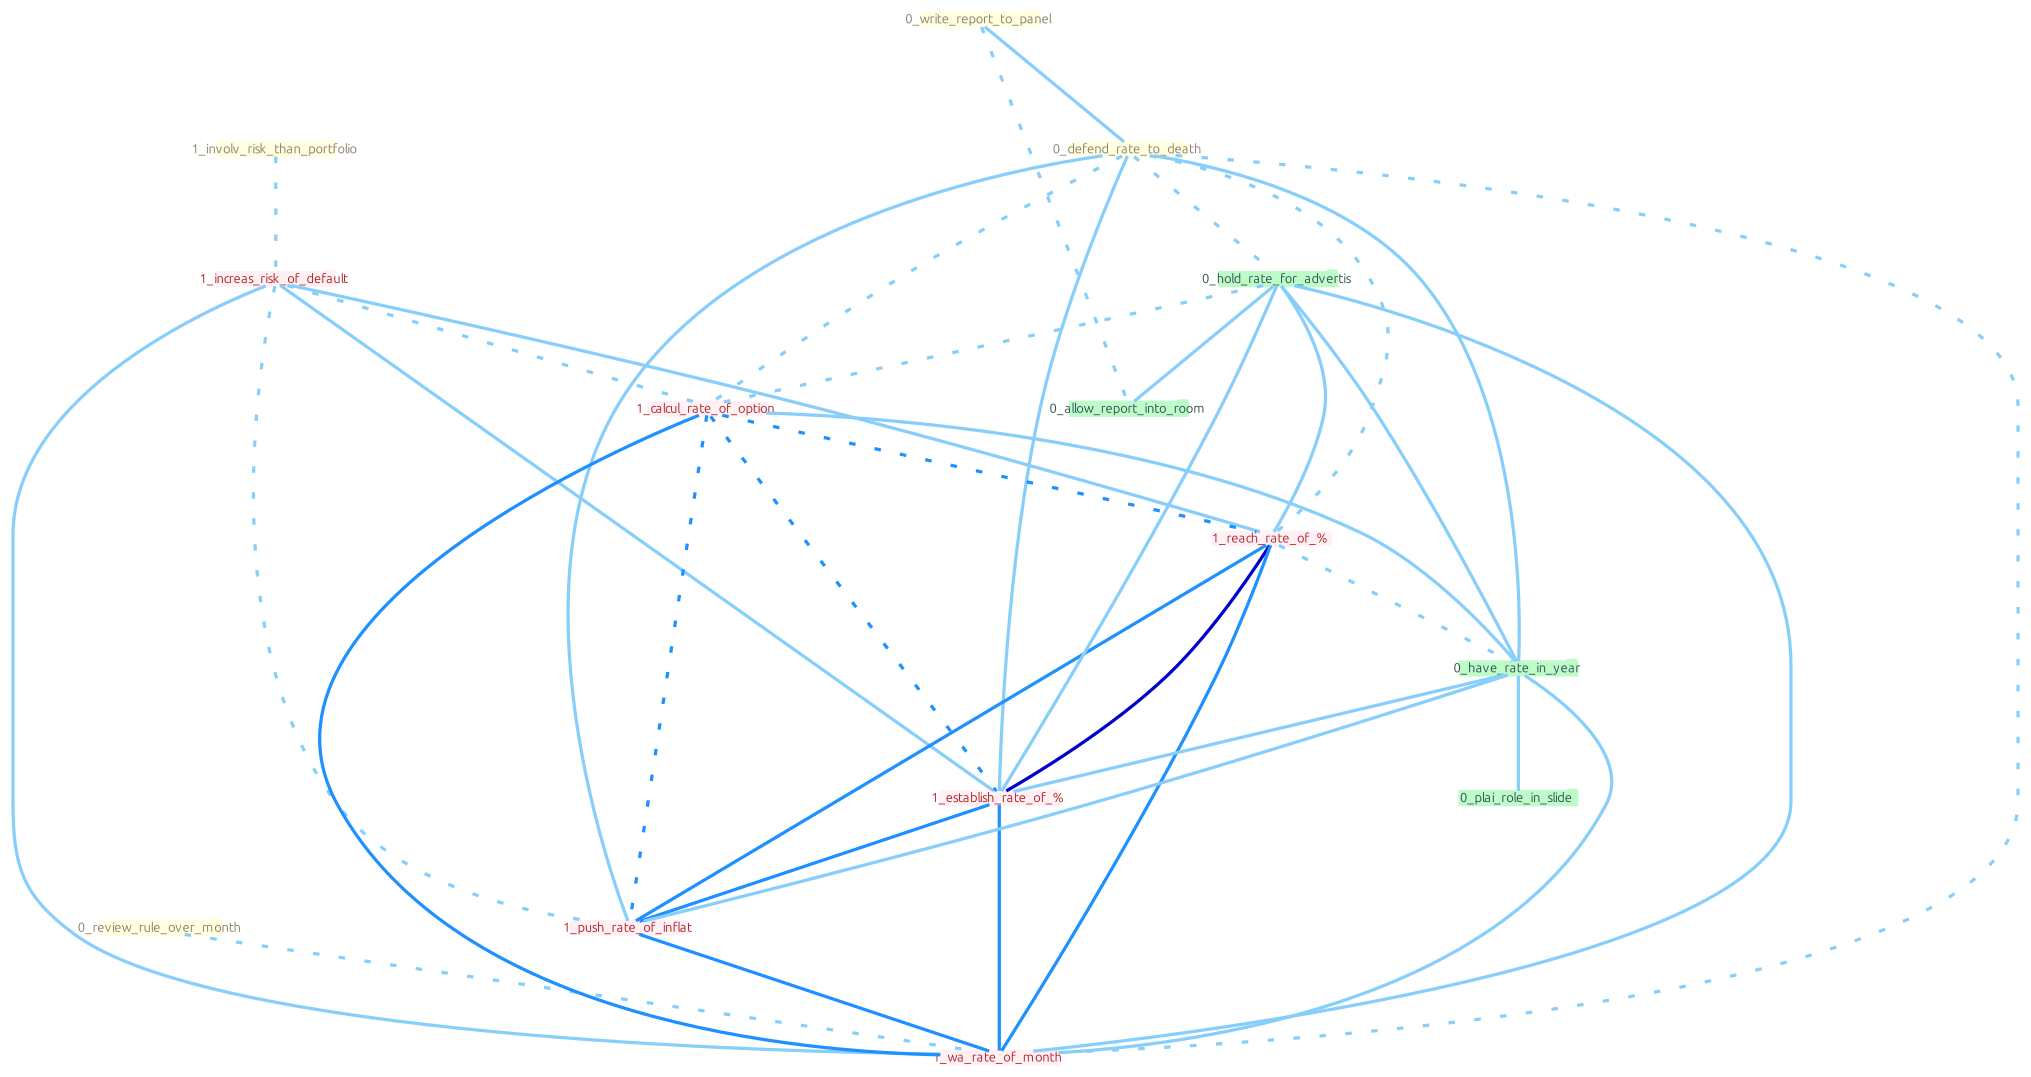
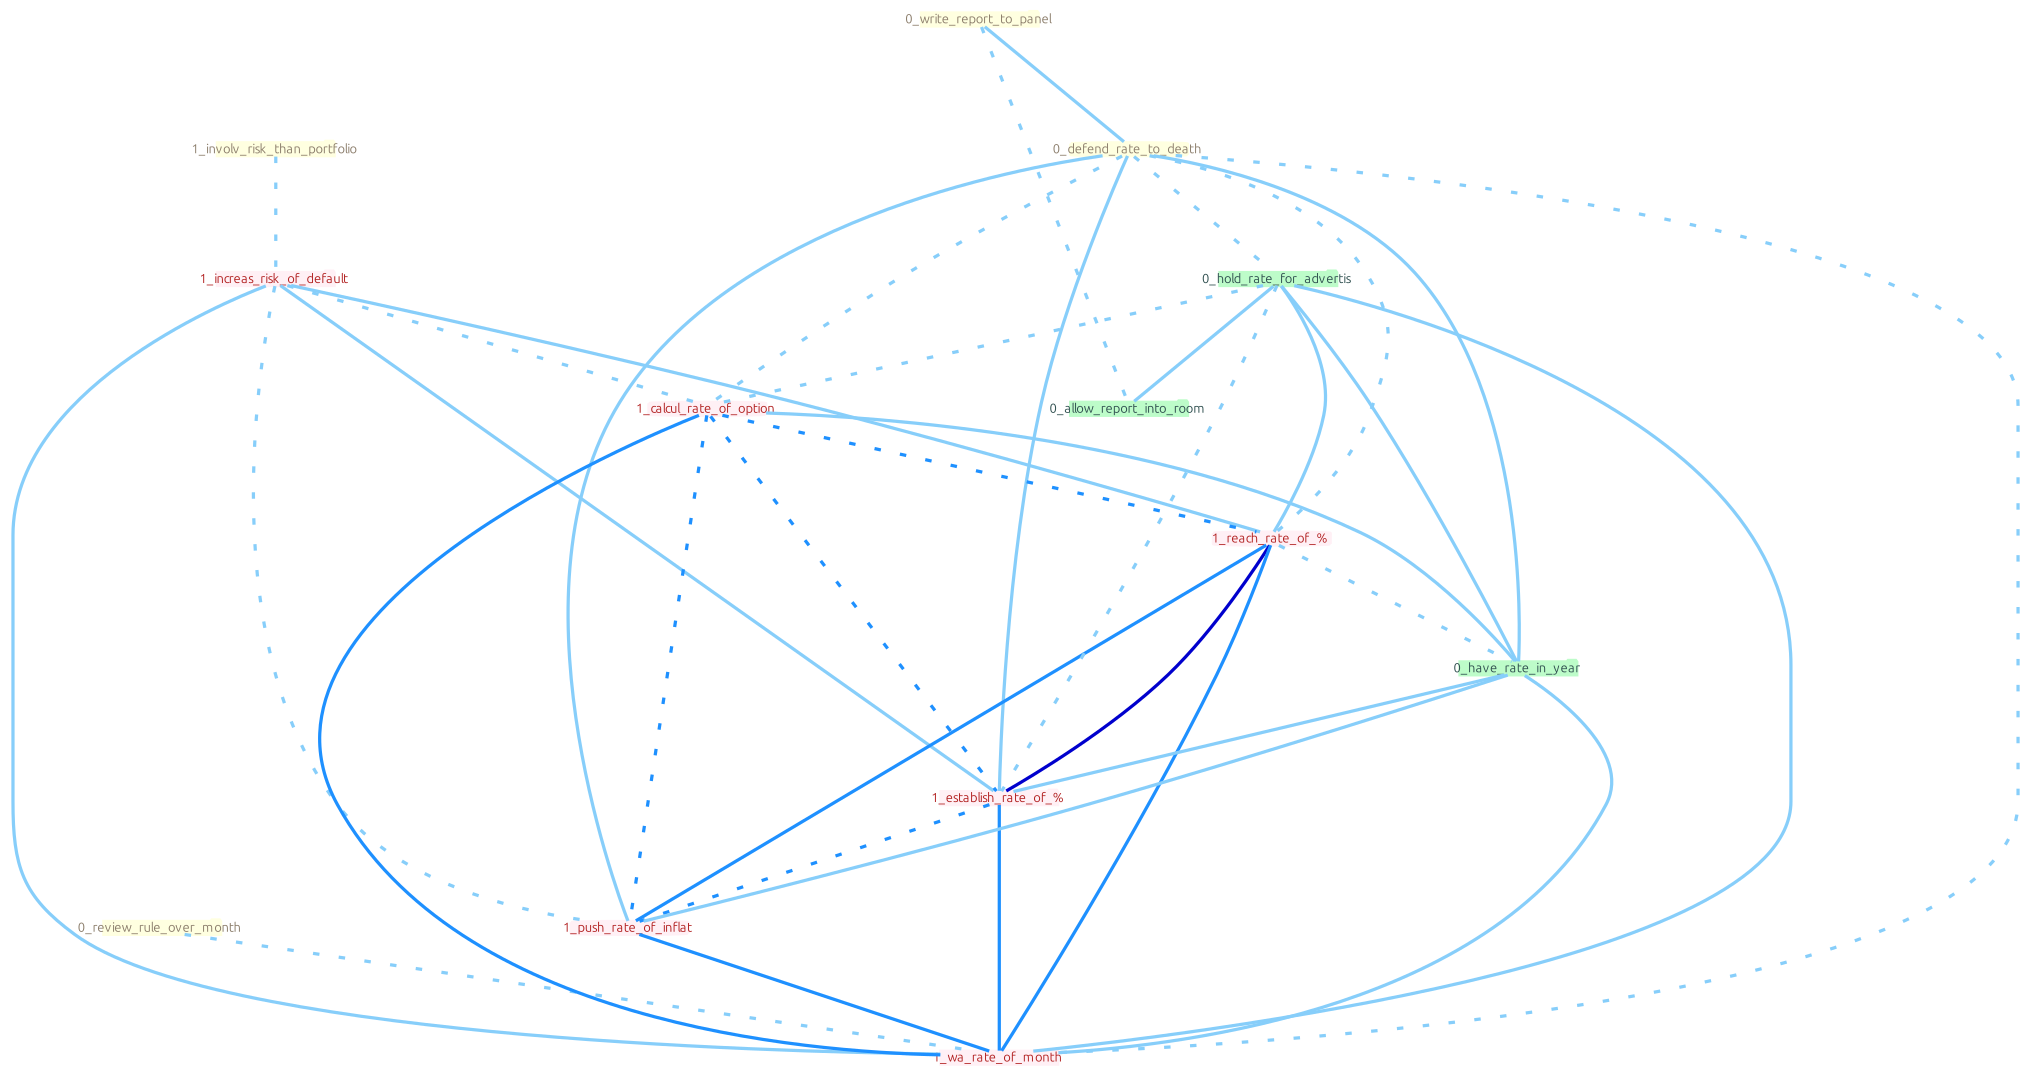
(1148, 543) -> (1148, 543)
(1518, 798) -> none
(893, 837) -> (893, 837)
